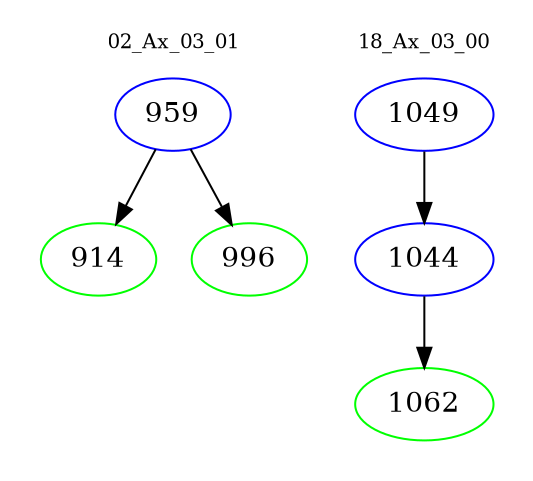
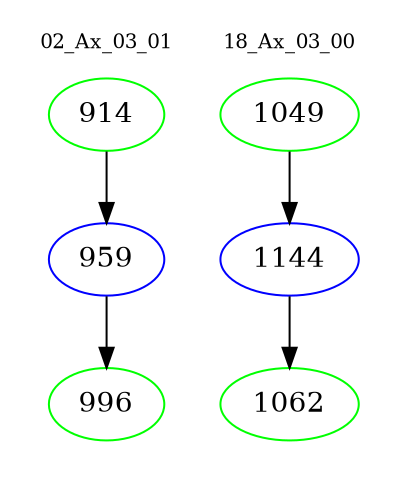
(424, 115) -> (290, 115)
(141, 178) -> (107, 177)
(424, 259) -> (290, 259)
